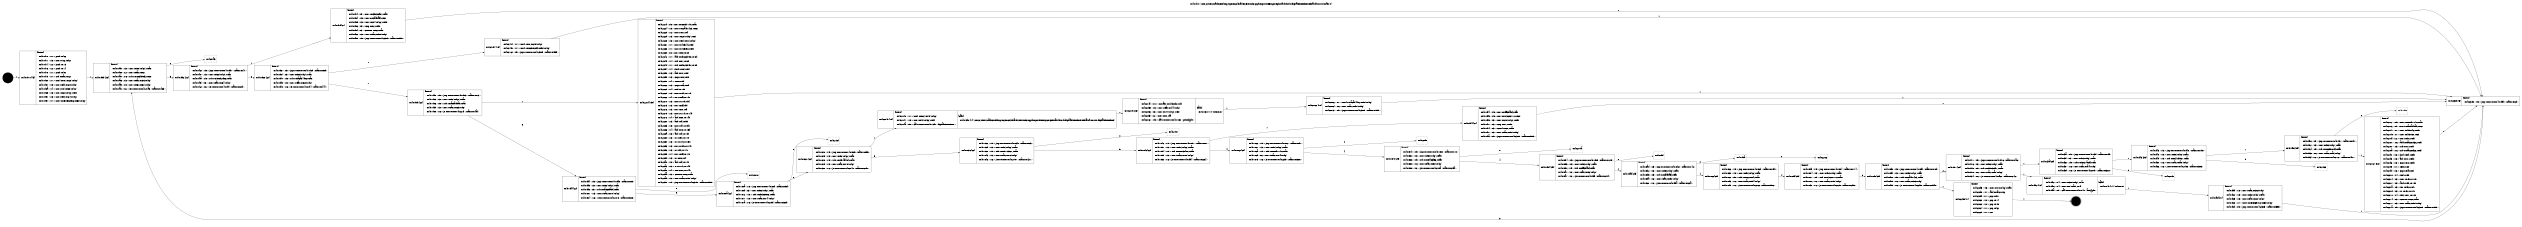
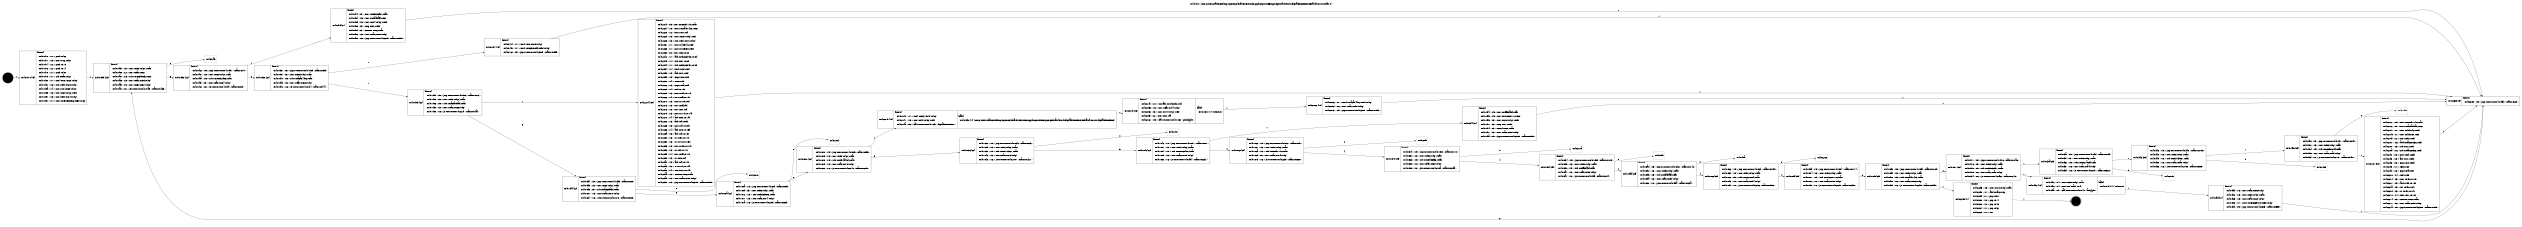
(1780, 158) -> (1796, 160)
